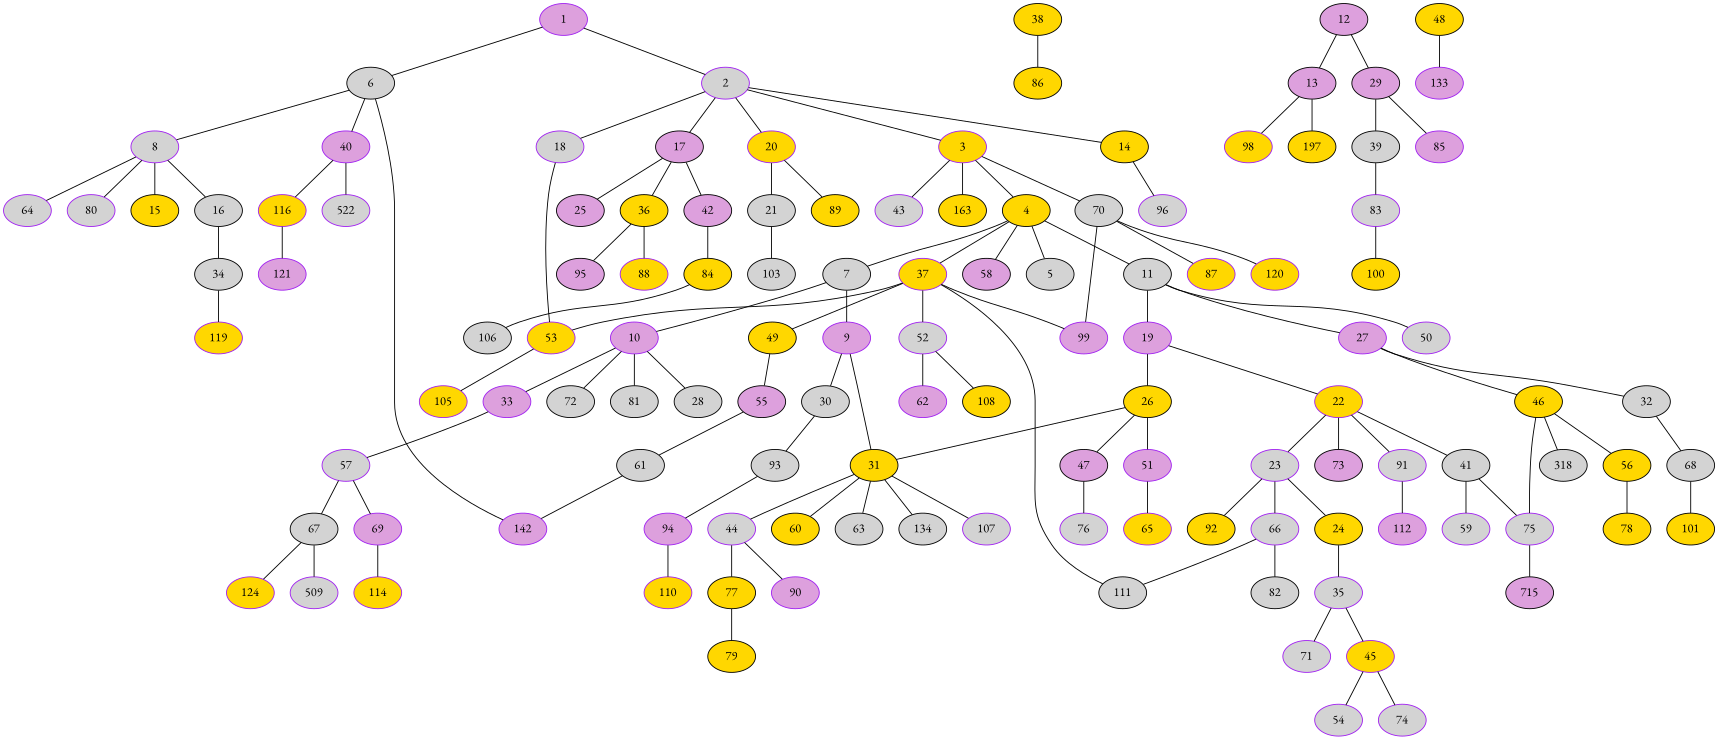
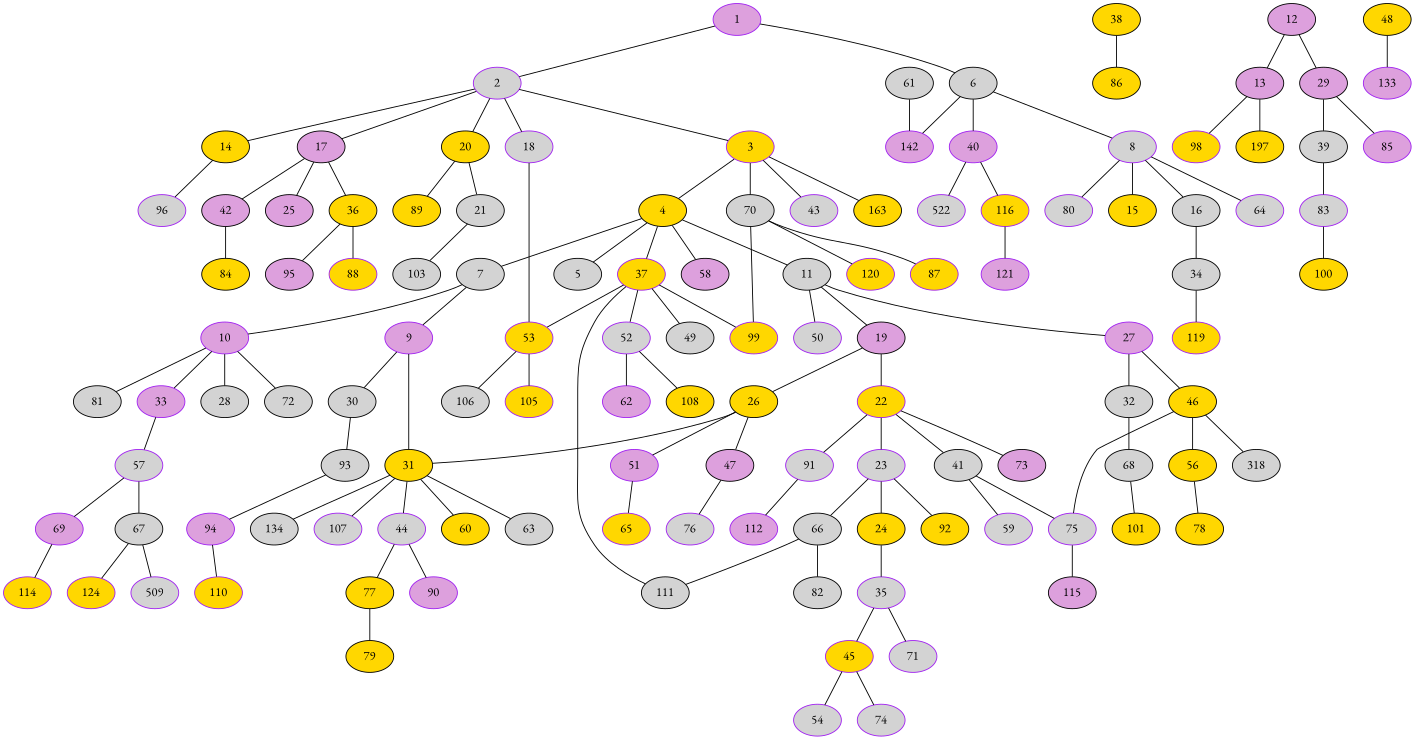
(771, 147) -> (465, 147)
(598, 306) -> (497, 370)
(772, 338) -> (690, 338)
(1084, 338) -> (754, 338)
(1147, 338) -> (881, 338)
(762, 402) -> none
(1275, 529) -> (817, 529)
(1530, 593) -> (1072, 593)
